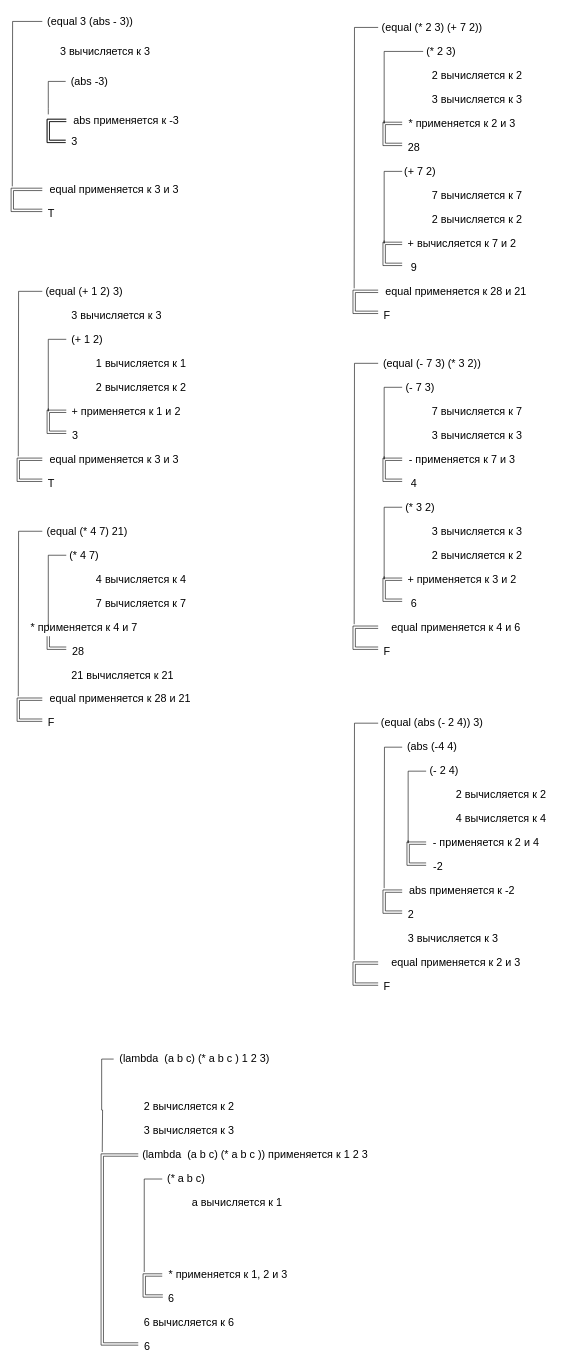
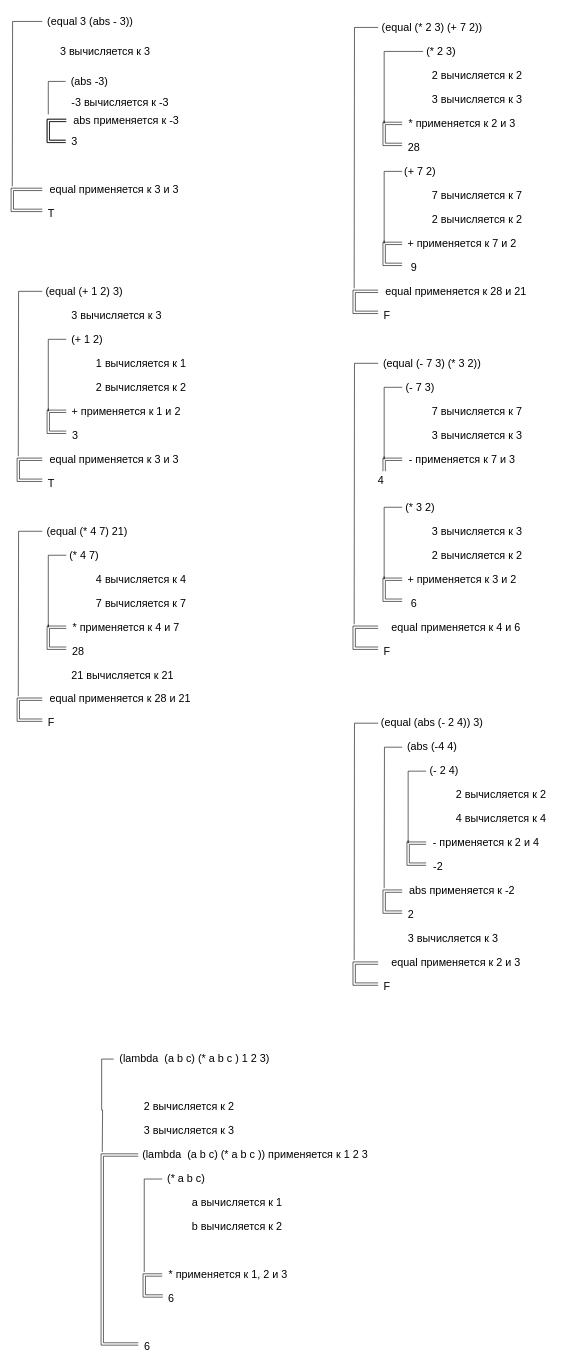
none -> (120, 102)
(462, 243) -> (462, 243)
(414, 483) -> (381, 480)
(84, 627) -> (126, 627)
none -> (237, 1227)
(189, 1323) -> none
